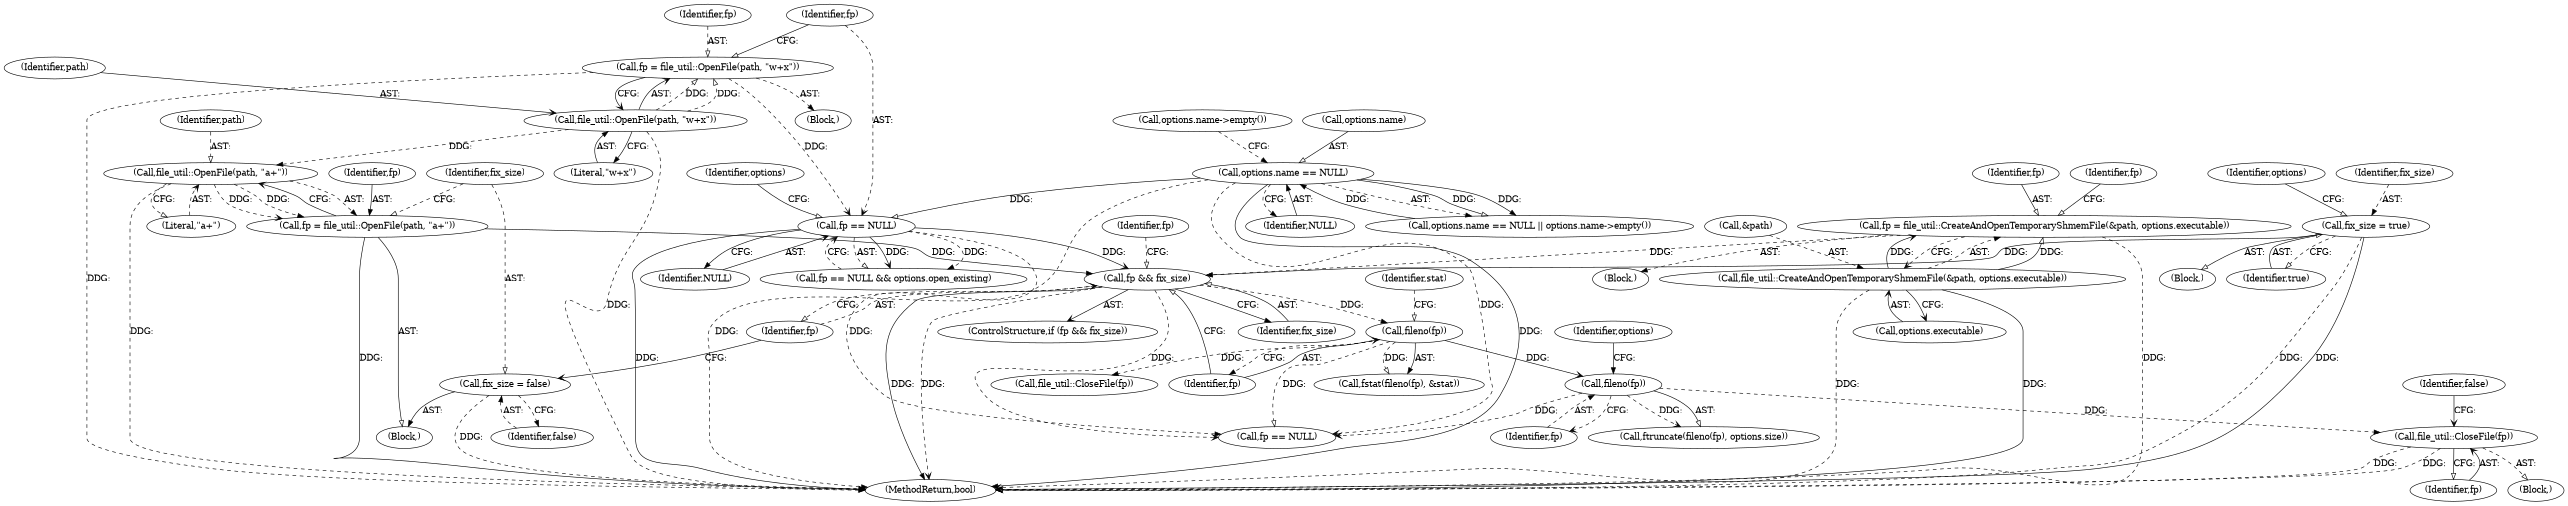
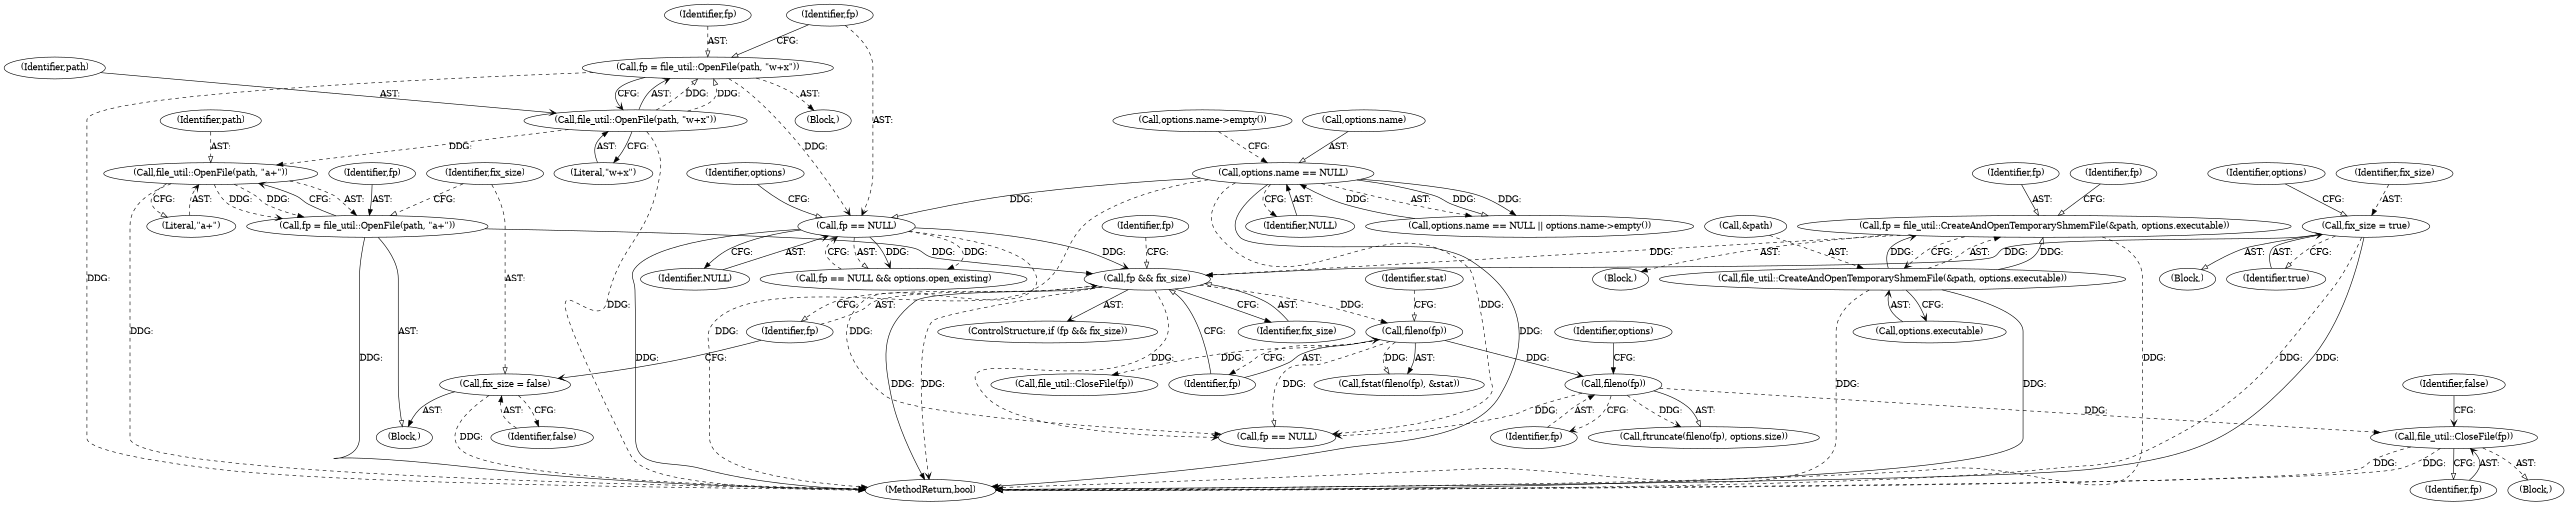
(2277, 245) -> (2277, 245)
